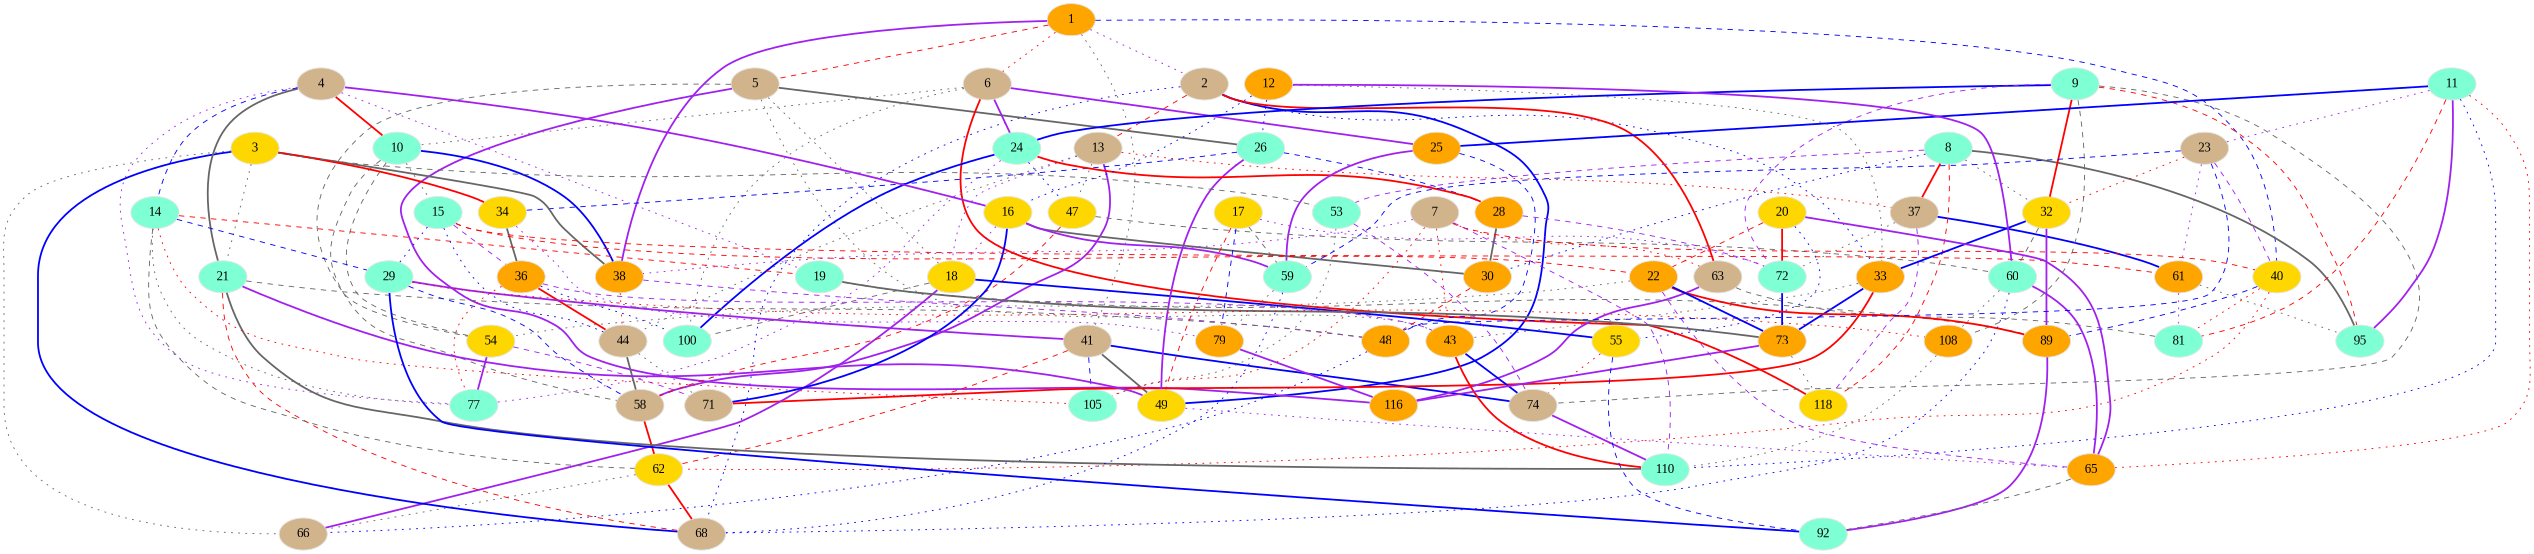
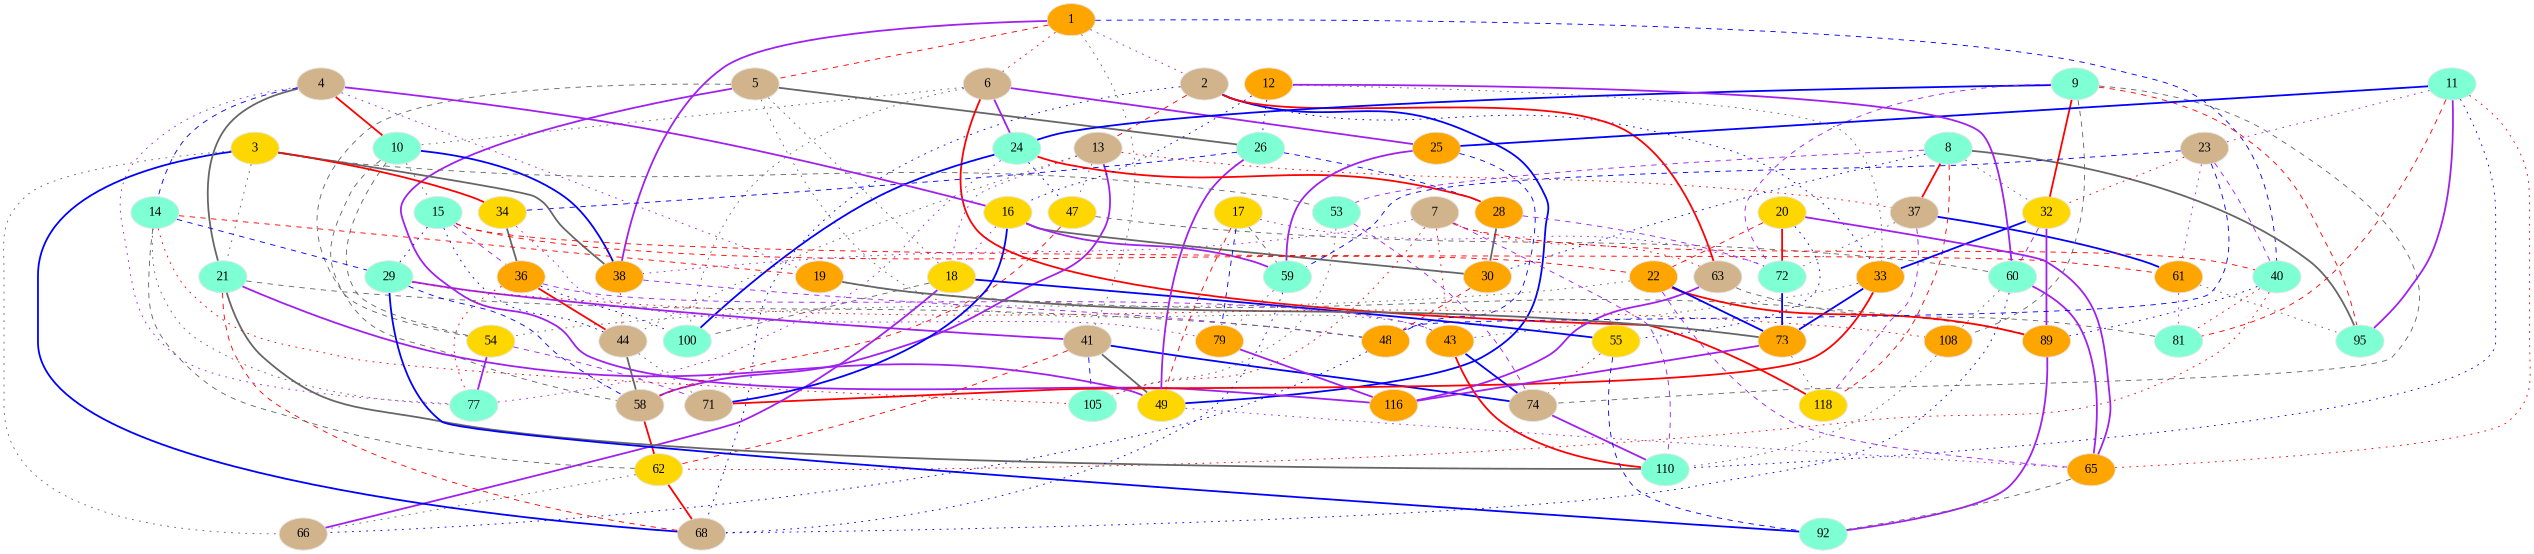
(2029, 245) -> (2029, 245)
(819, 277) -> (819, 277)
(2277, 277) -> (2277, 277)
(2164, 315) -> (2164, 315)
